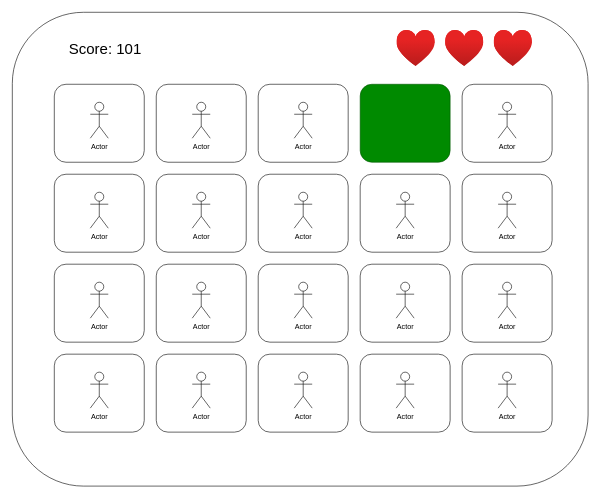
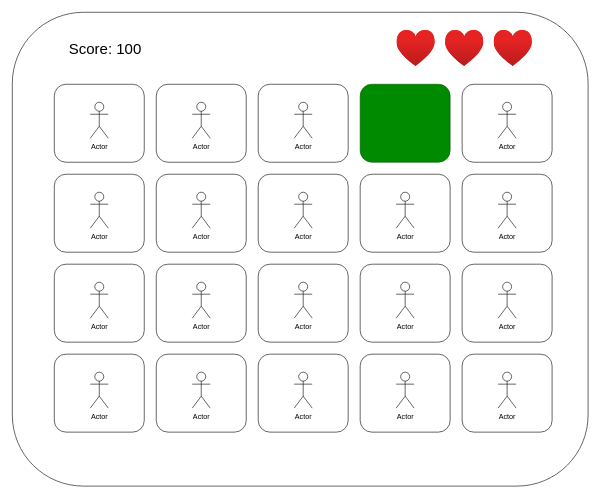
(105, 48) -> (105, 48)
